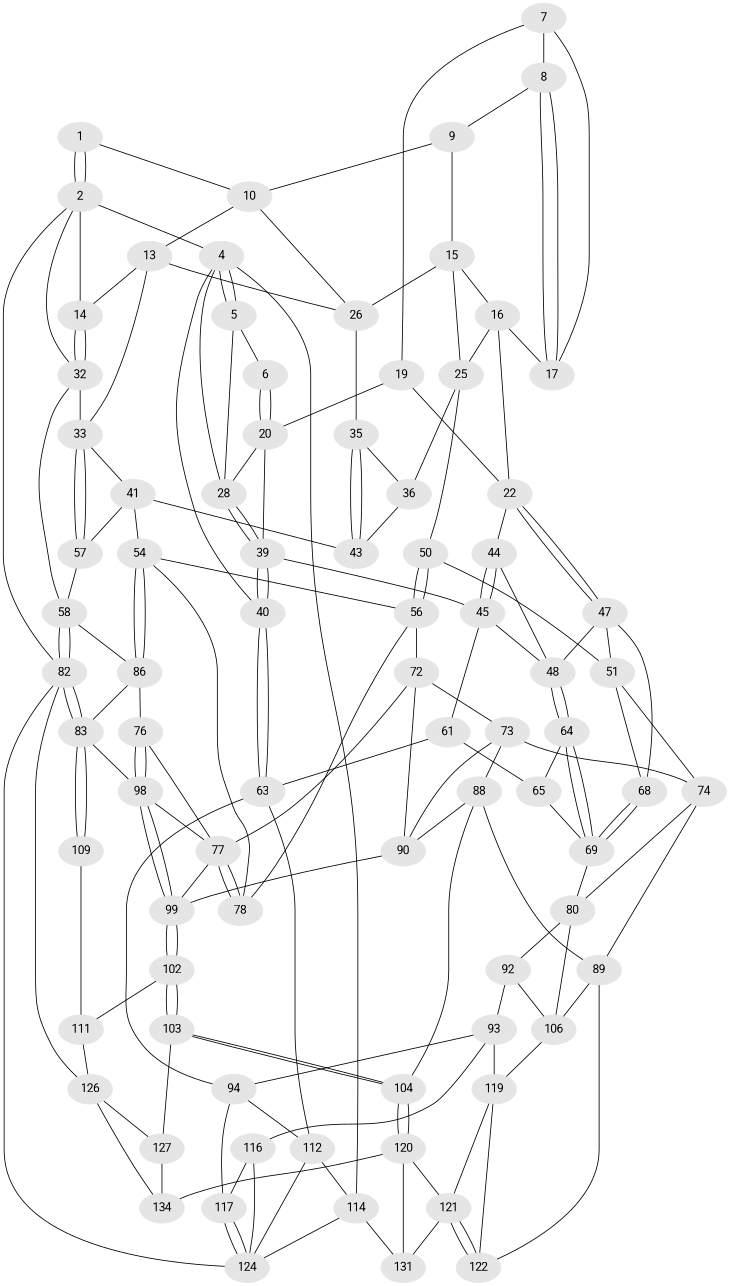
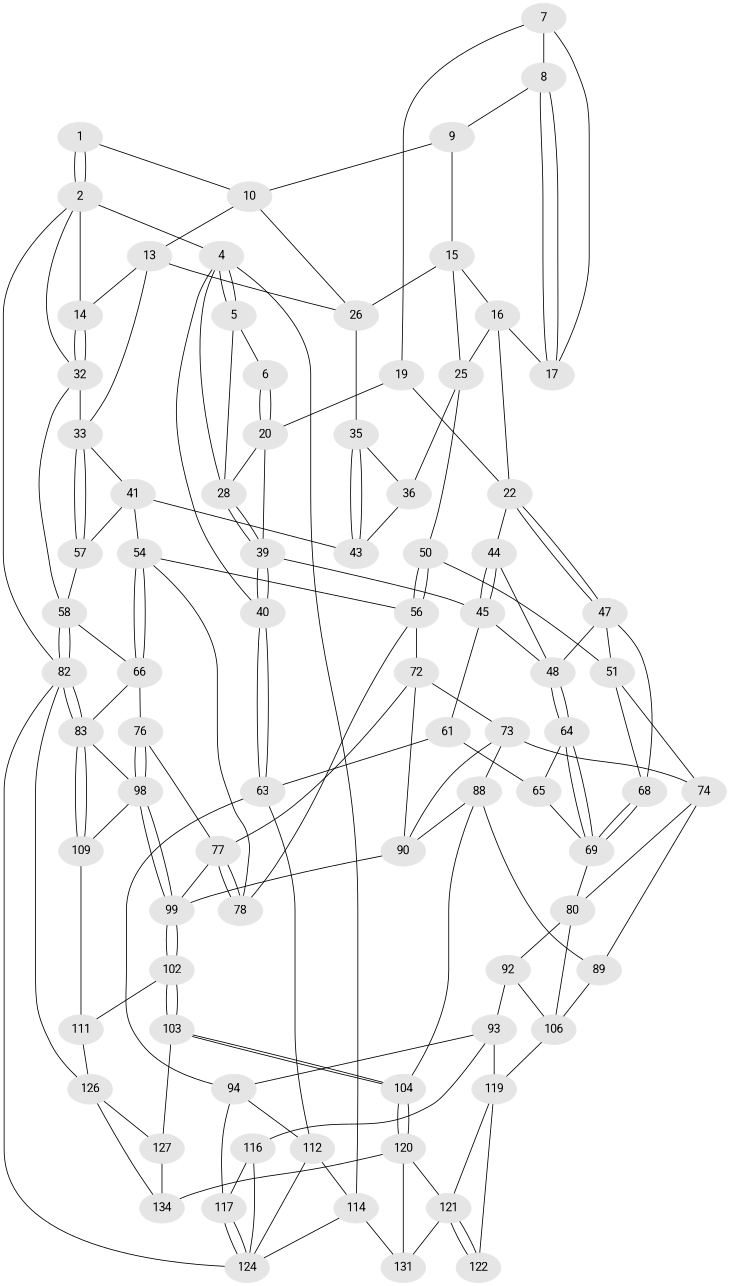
(140, 673) -> (140, 673)
(179, 822) -> (111, 821)
(599, 1146) -> none
